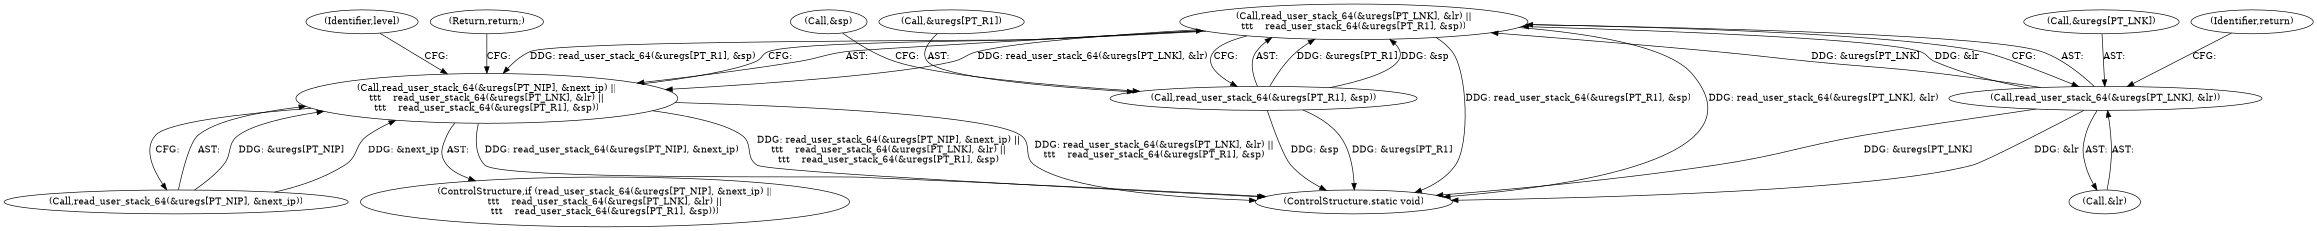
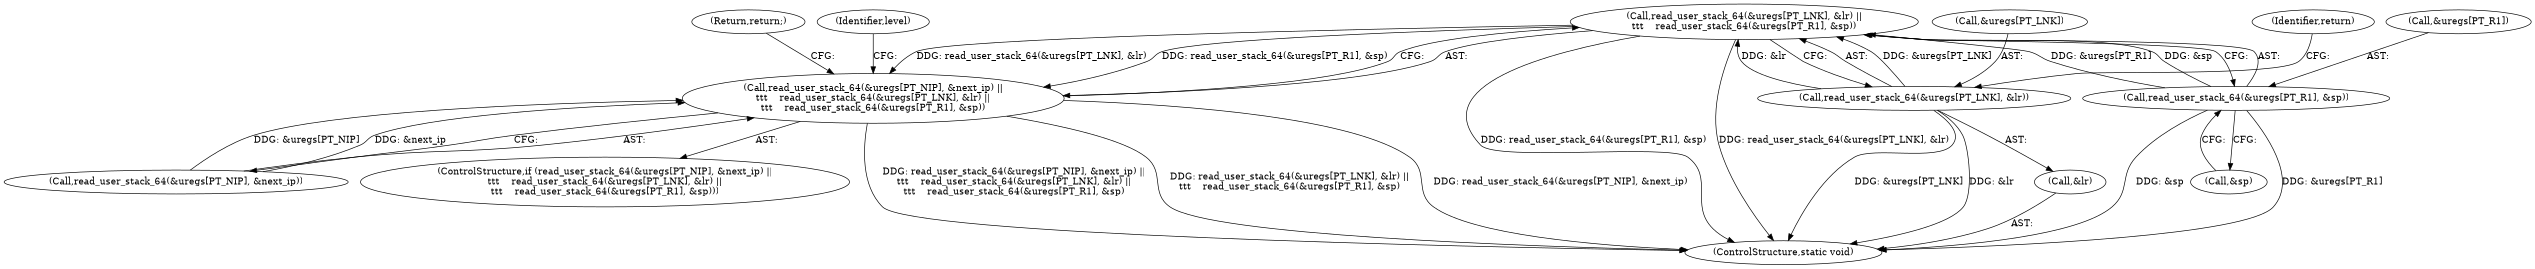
none -> (2233, 137)
(2111, 154) -> (1974, 233)
